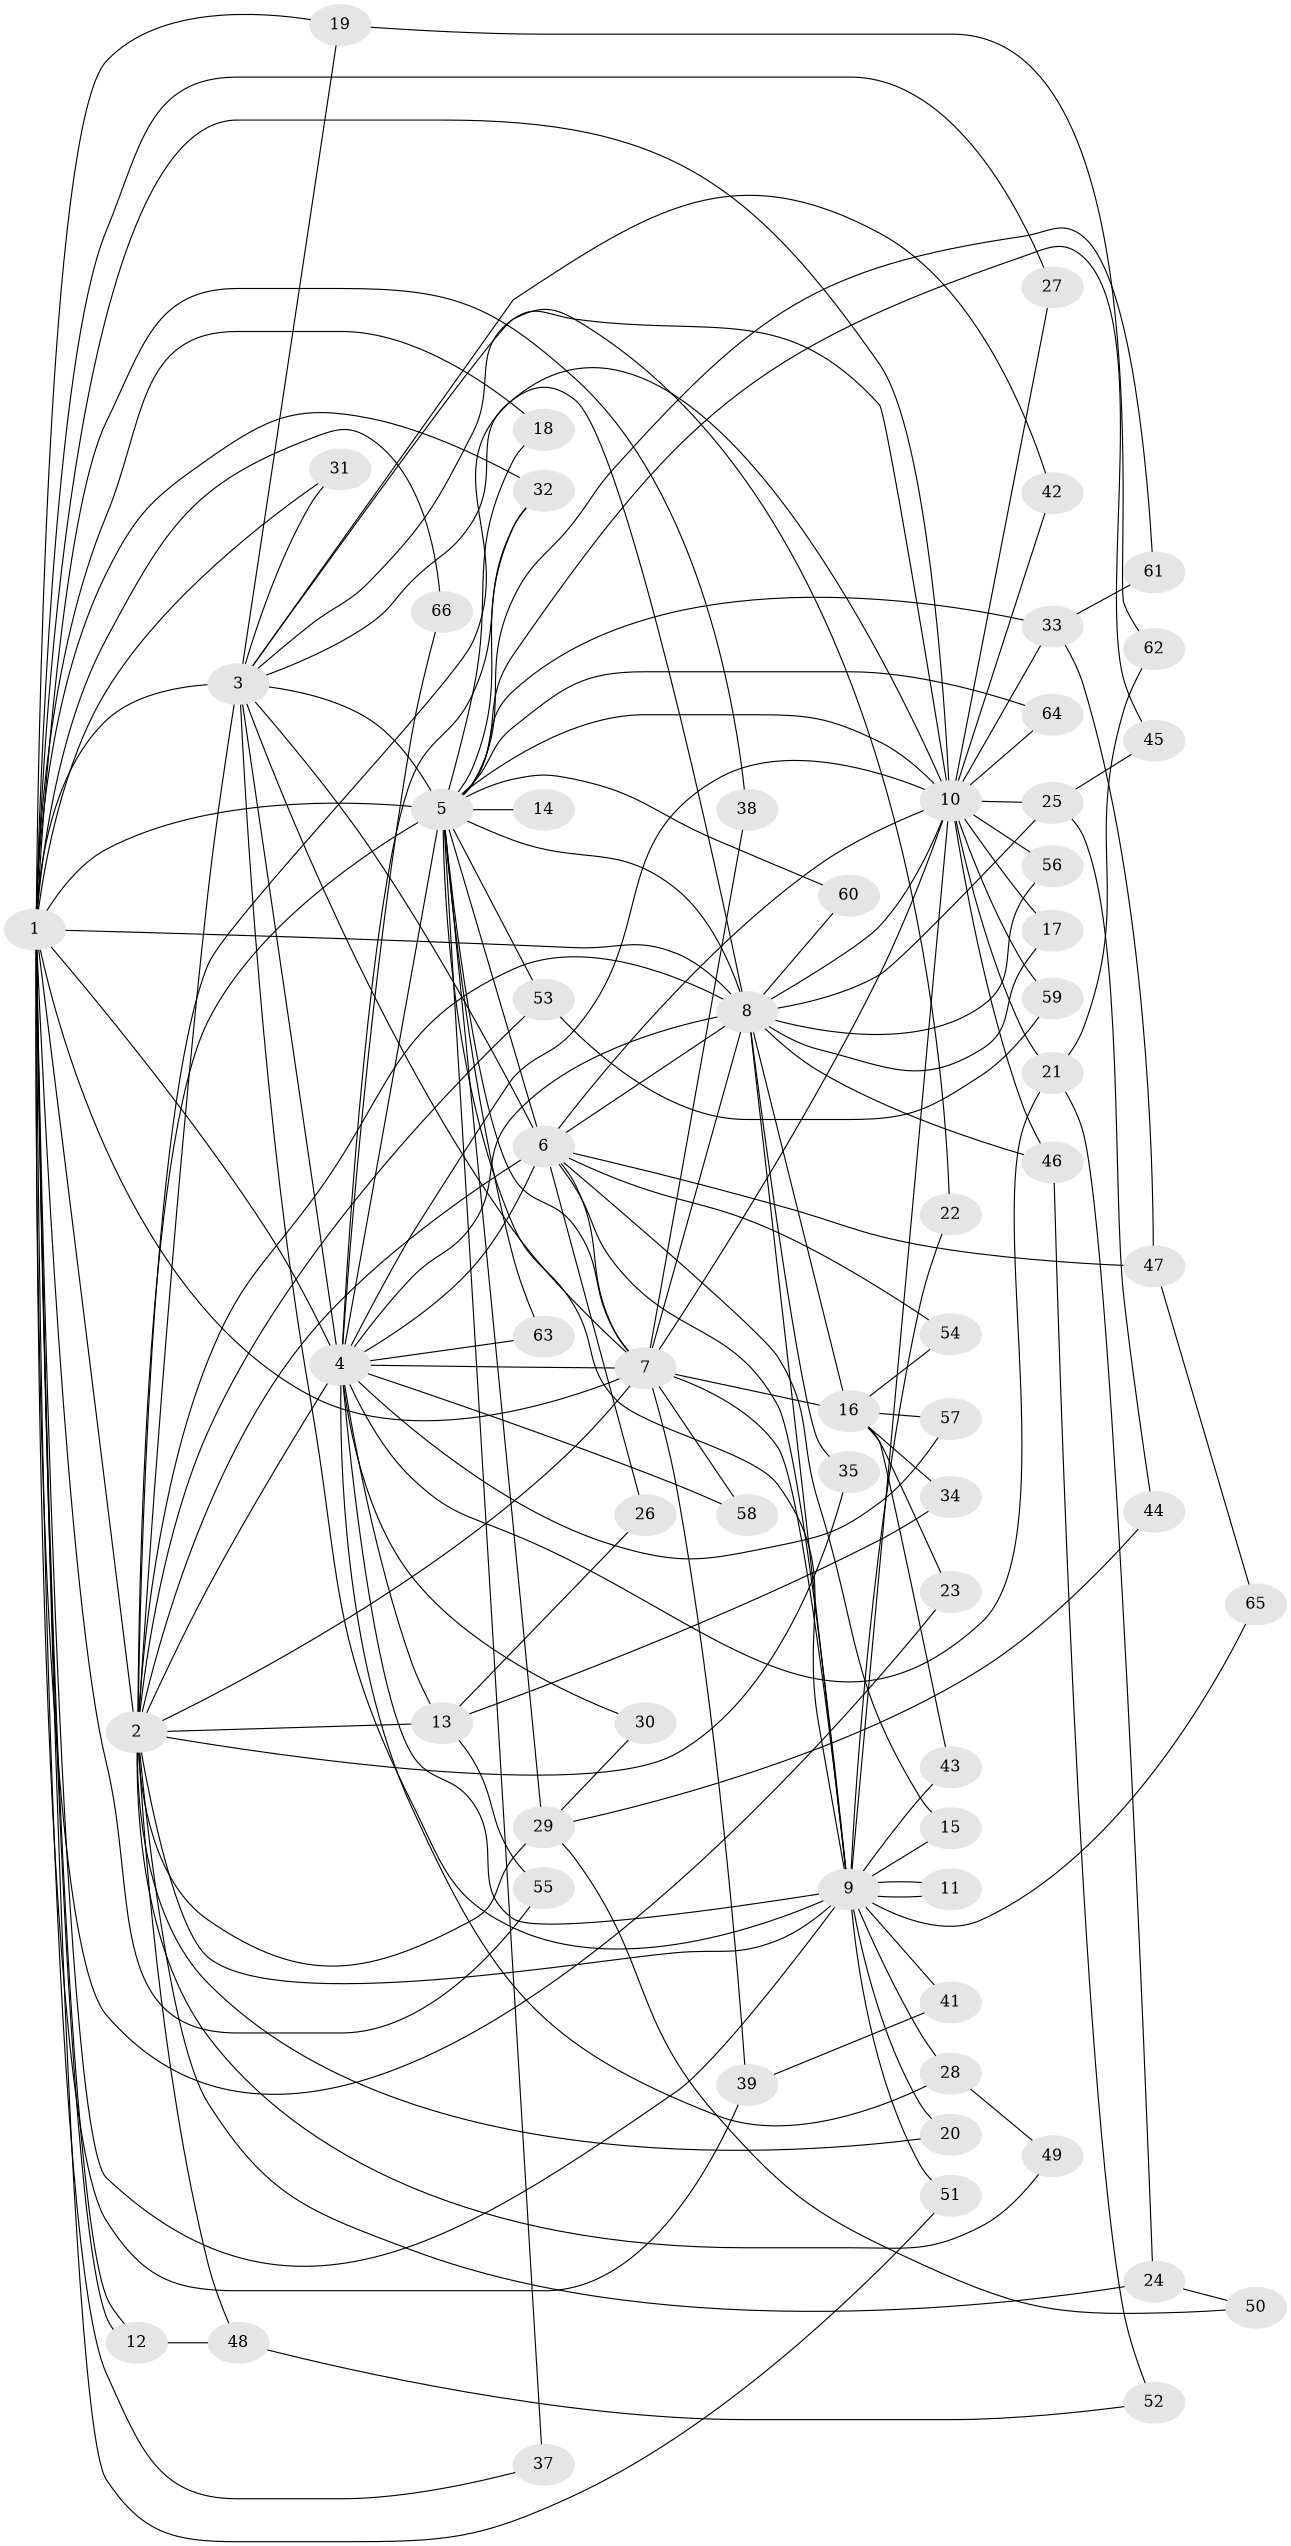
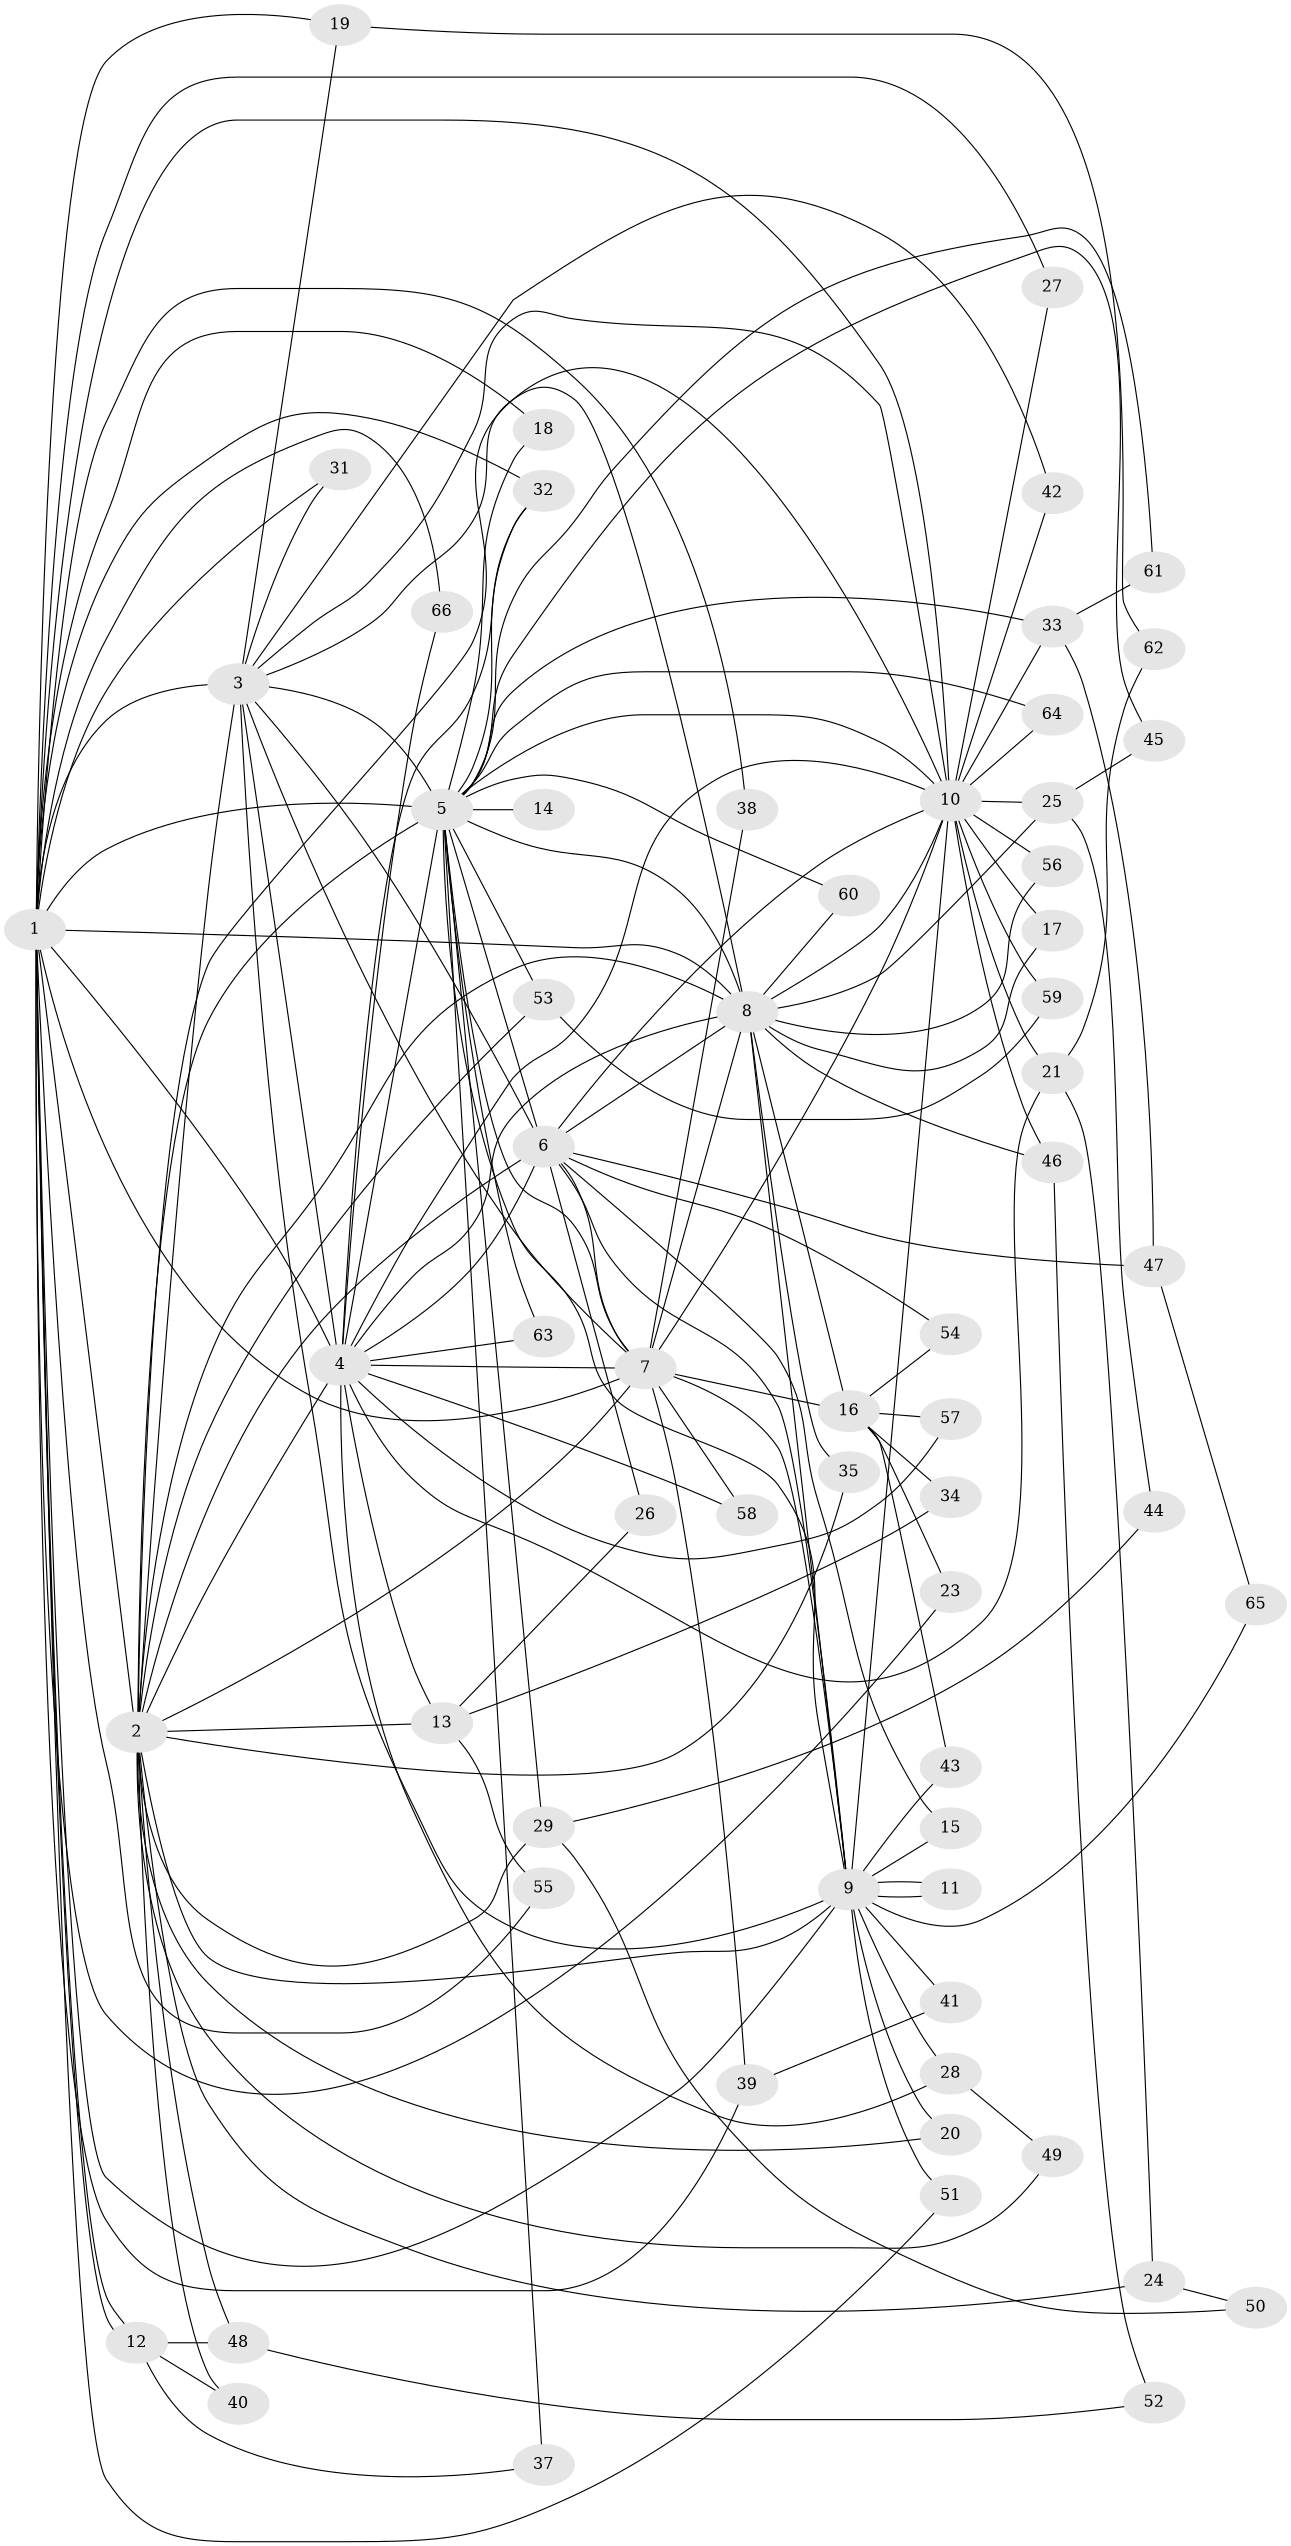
(951, 1214) -> none
(646, 1723) -> none
(466, 1795) -> none
(96, 2327) -> (311, 2468)
none -> (239, 2404)
